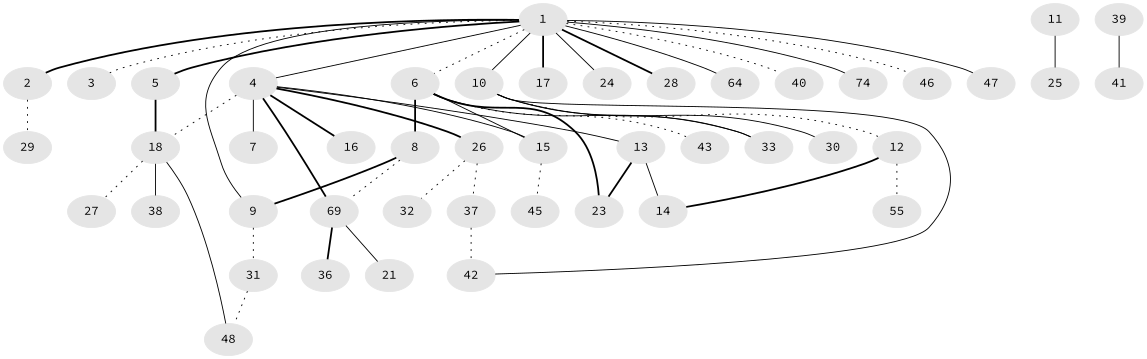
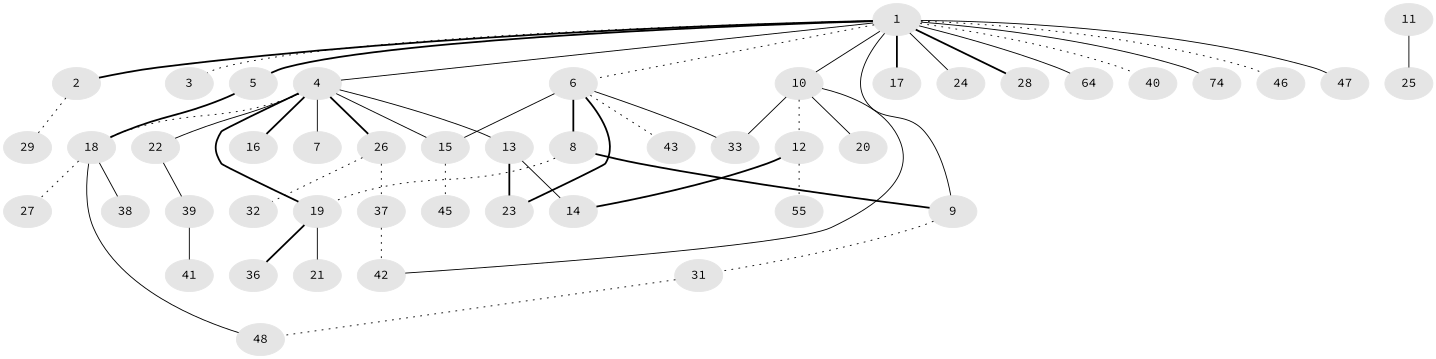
none -> (156, 148)
(833, 148) -> (863, 148)
(334, 212) -> (317, 212)
